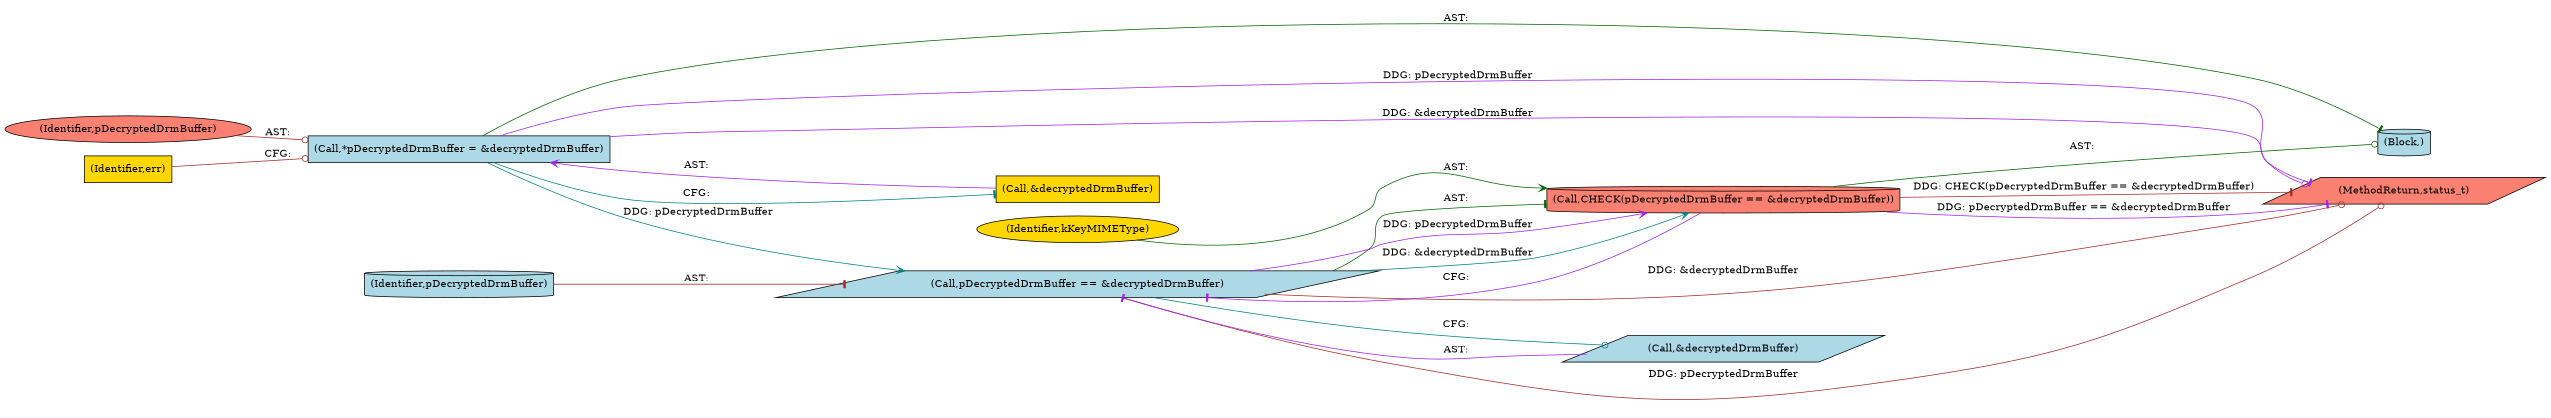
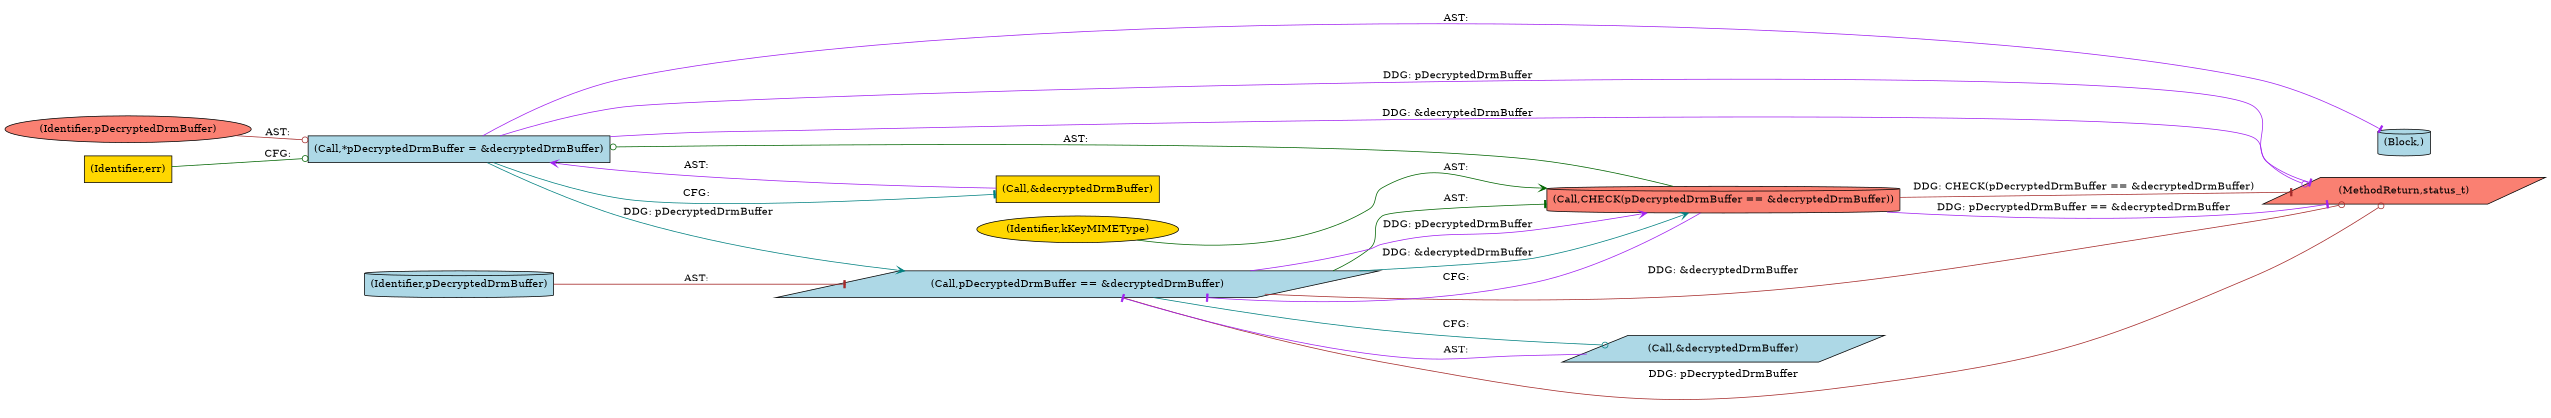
(1430, 24) -> (1430, 24)
(2102, 162) -> (1146, 145)
(237, 163) -> (237, 163)
